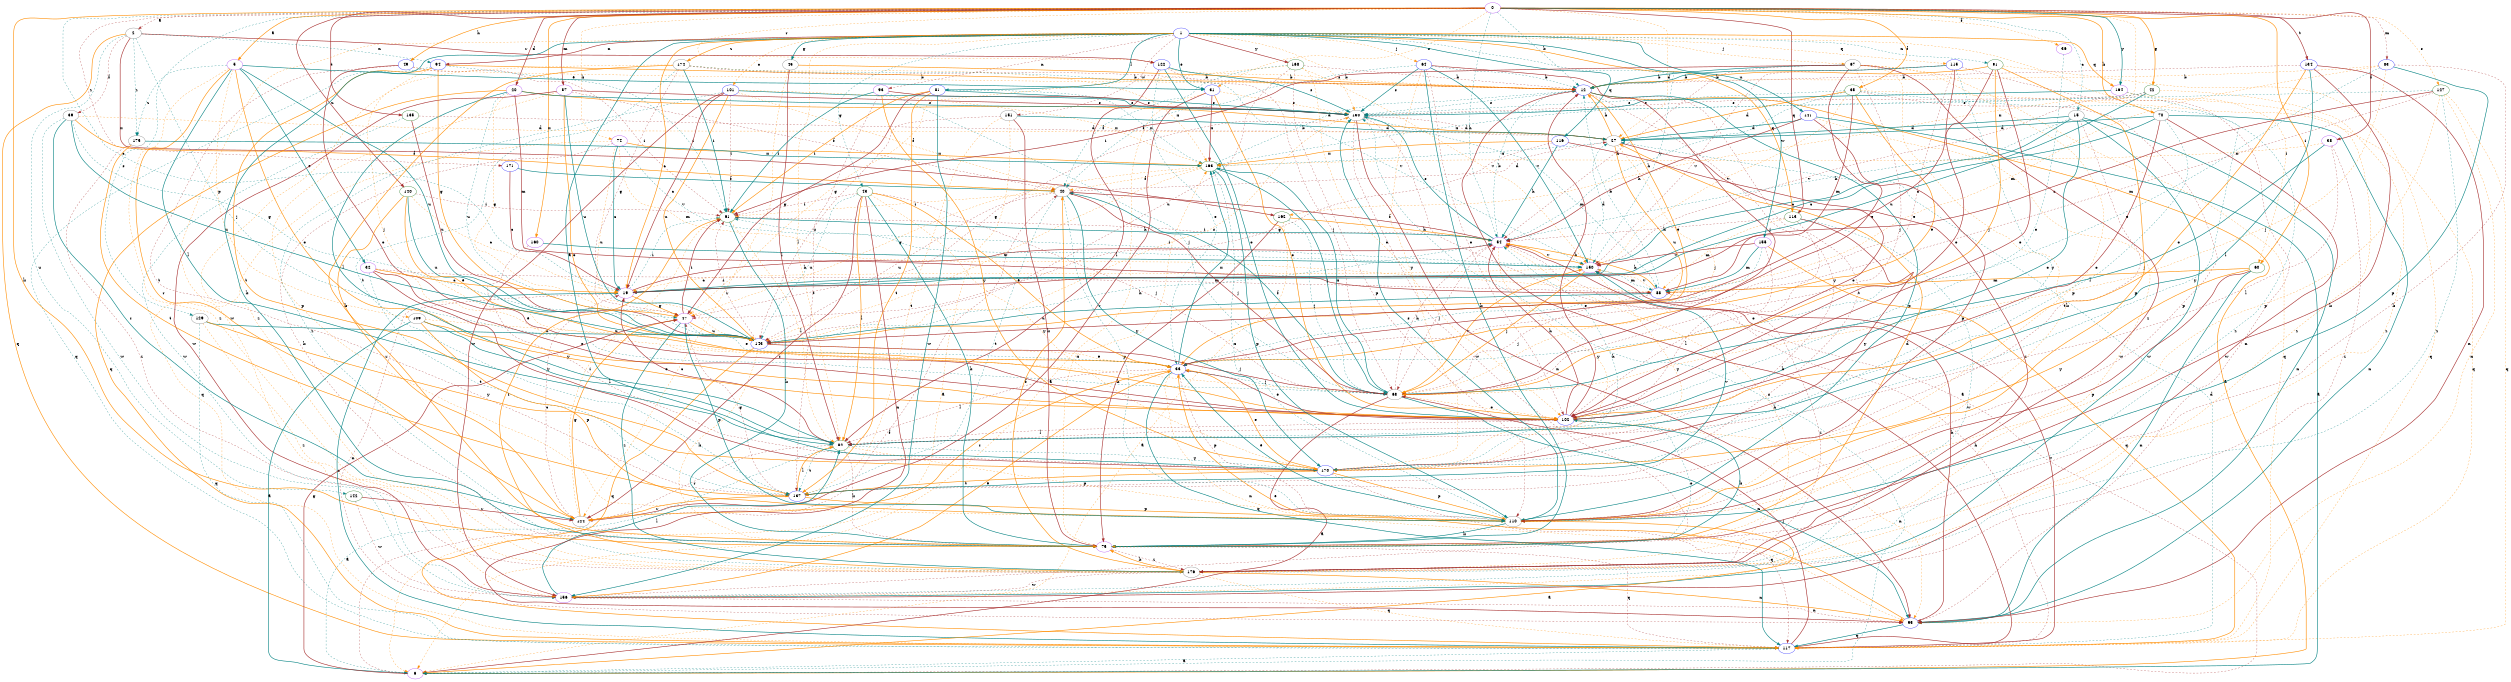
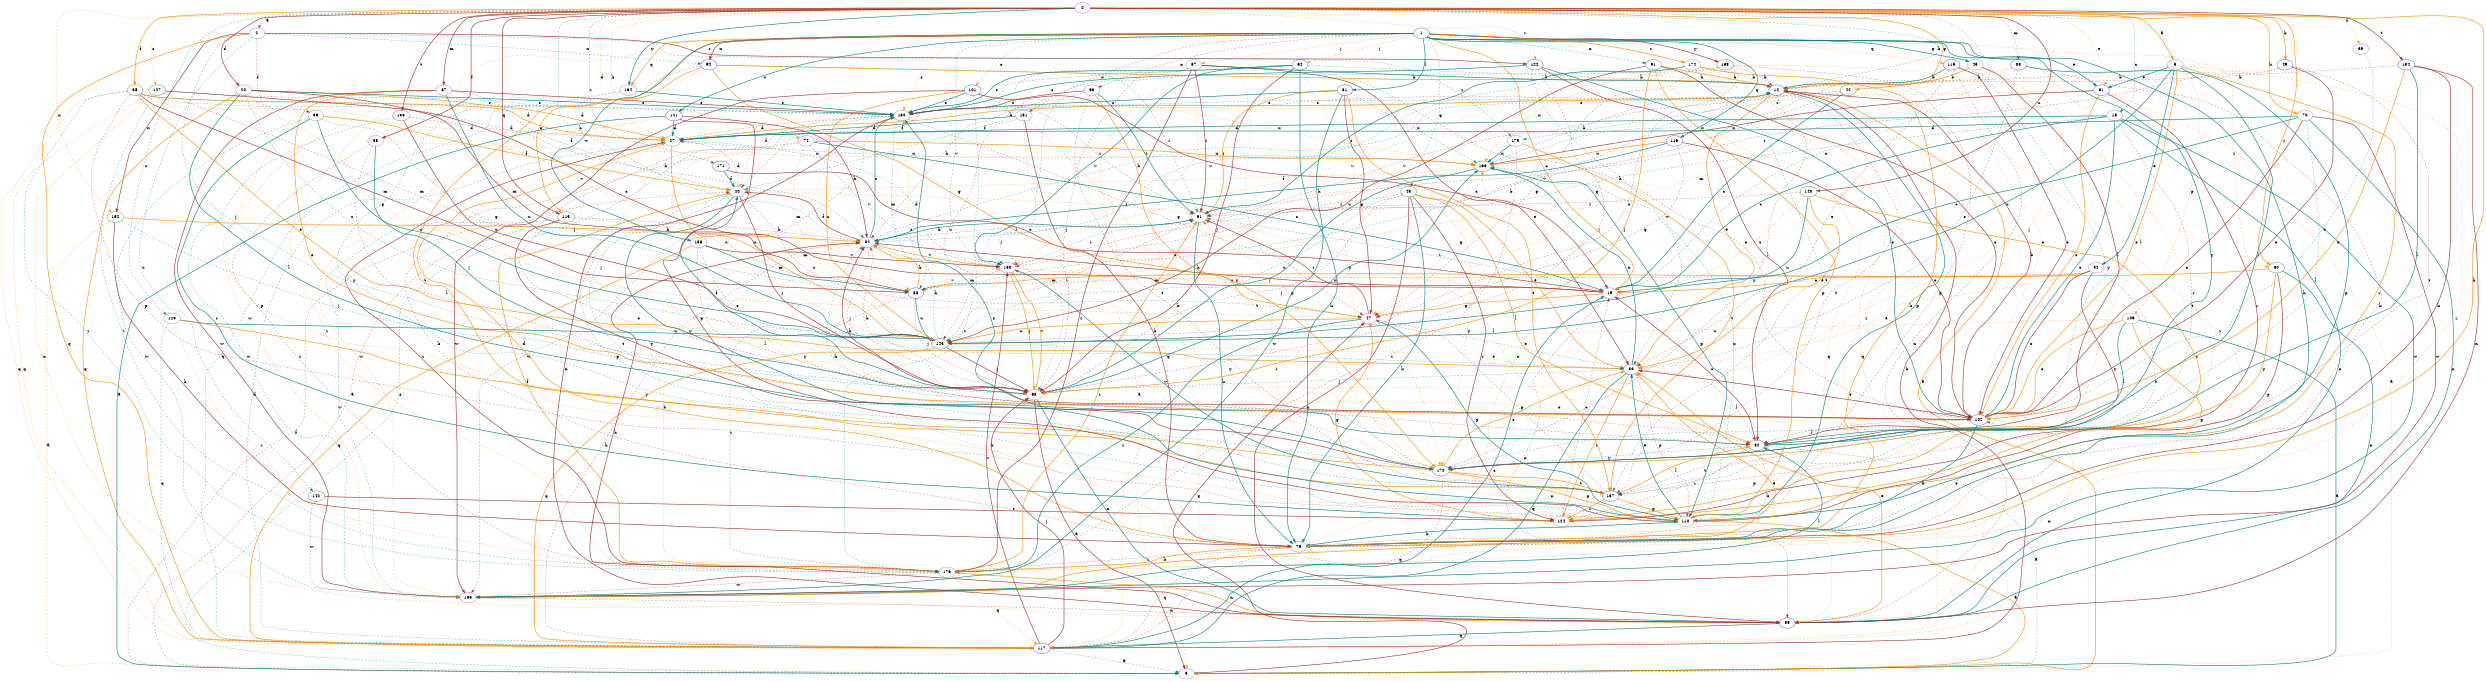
(1216, 217) -> (1667, 217)
(535, 242) -> none
(570, 255) -> (2212, 255)
(2047, 416) -> none
(616, 636) -> (1873, 636)
